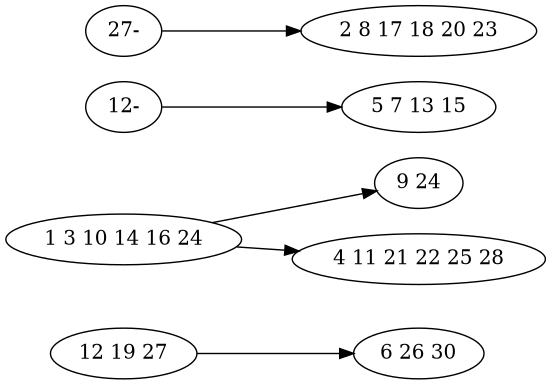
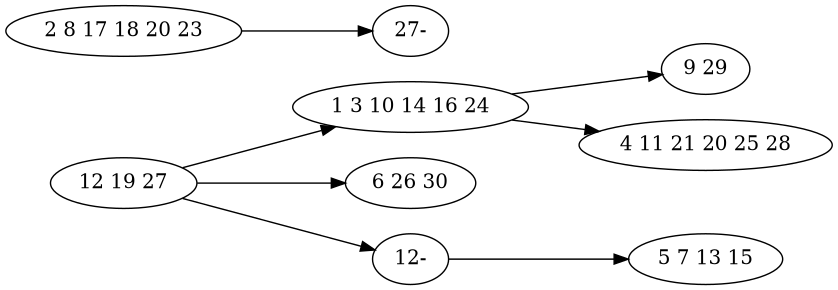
(224, 31) -> (300, 31)
none -> (252, 149)
(419, 183) -> (706, 69)
none -> (272, 222)
(419, 259) -> (706, 145)
